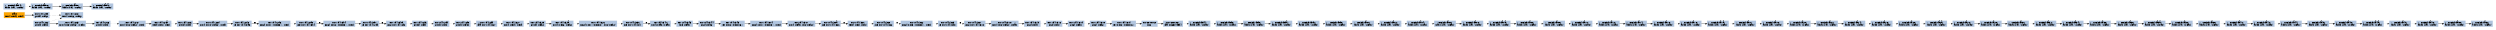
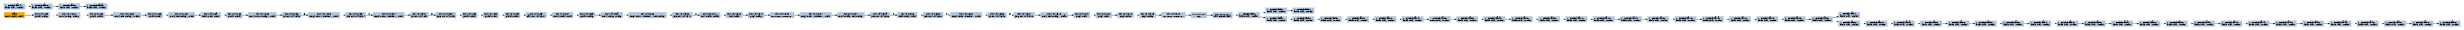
(55, 20) -> (84, 15)
(1267, 24) -> (1262, 17)
(1431, 24) -> (1425, 19)
(1867, 24) -> (1835, 21)
(2085, 24) -> (2053, 24)
